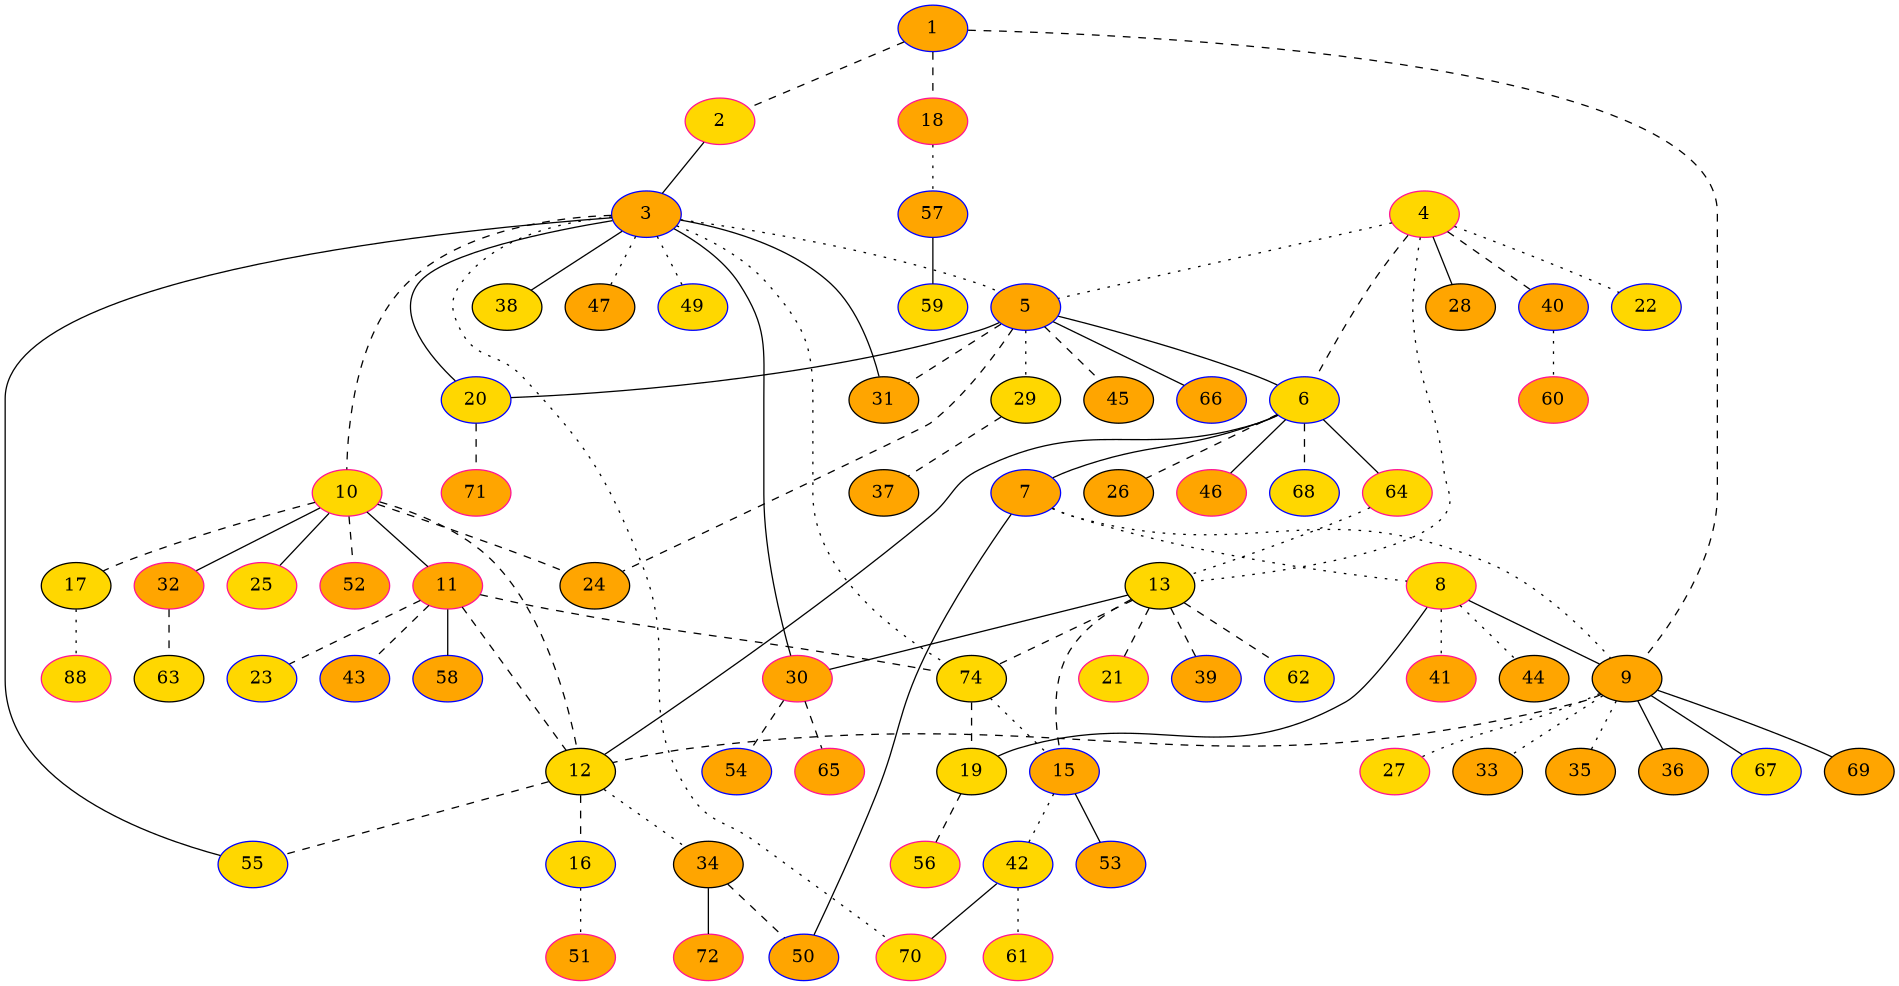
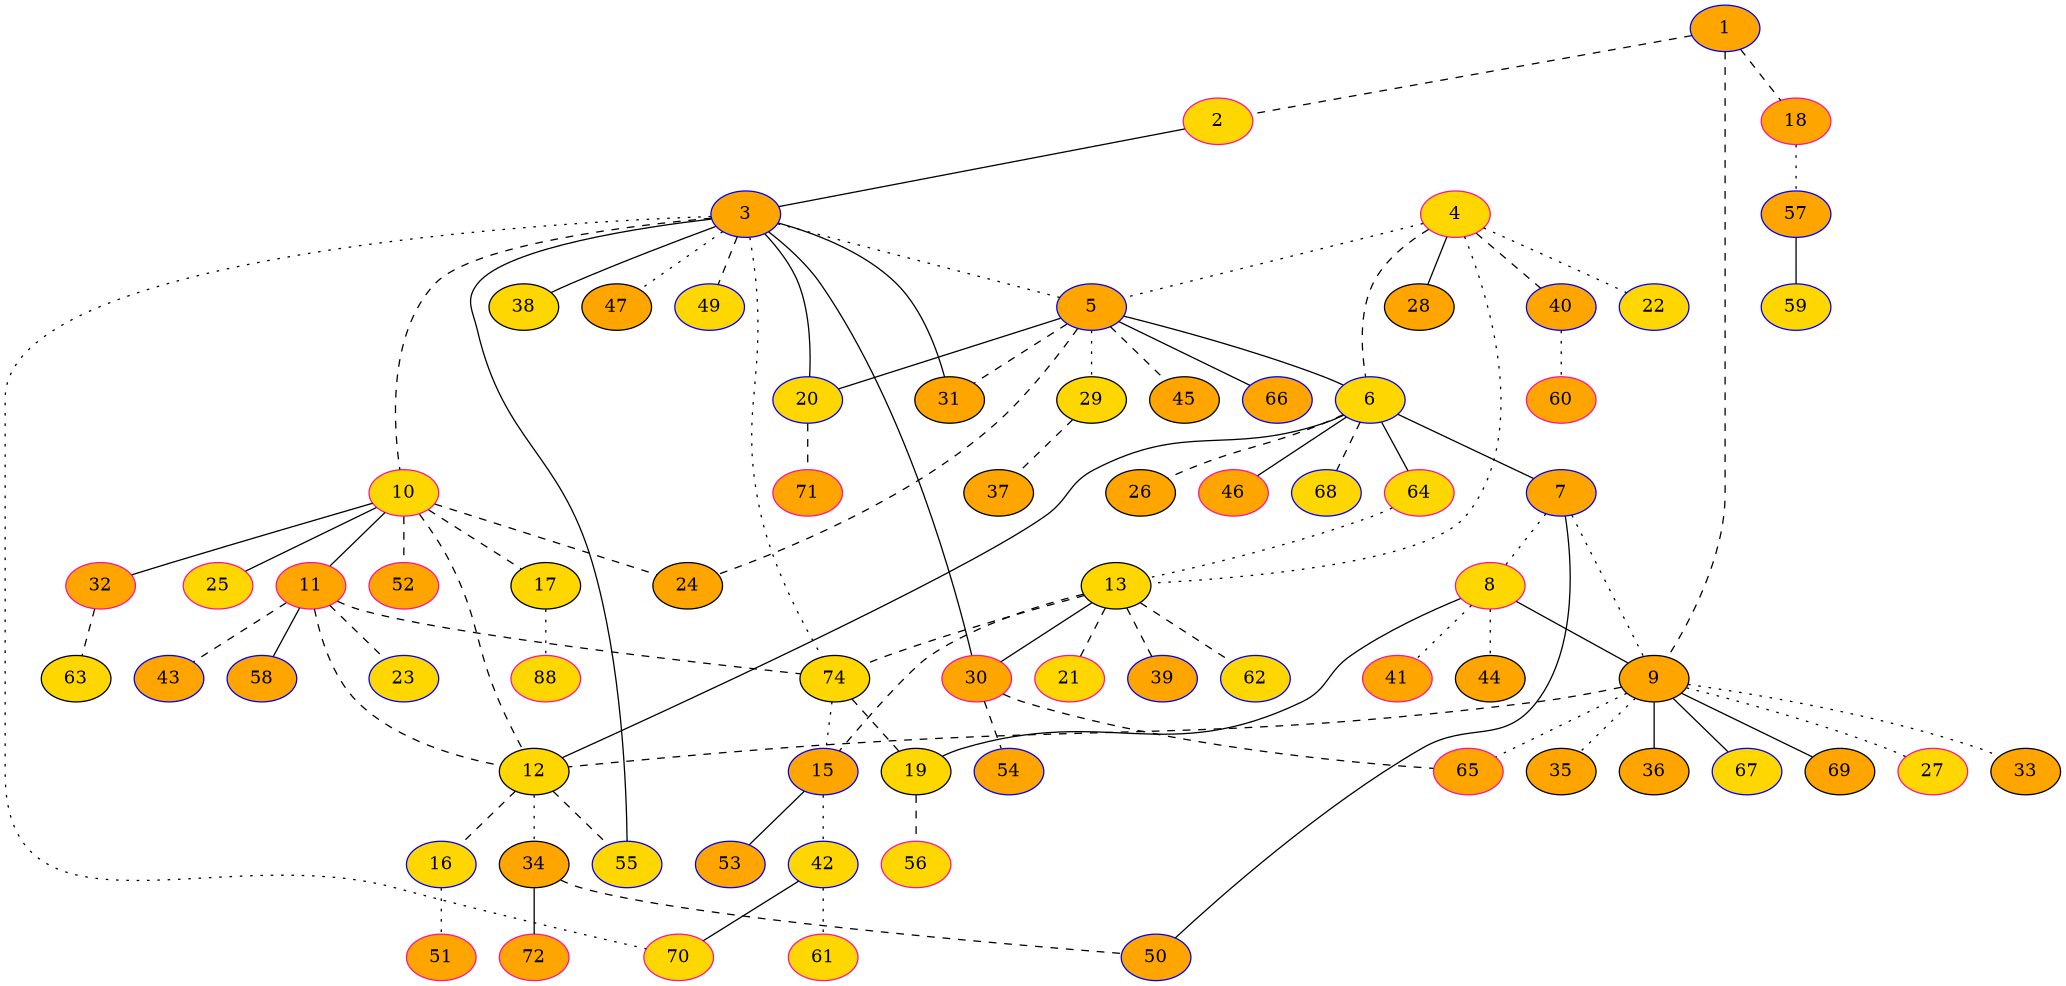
(670, 261) -> (728, 261)
none -> (1561, 725)
